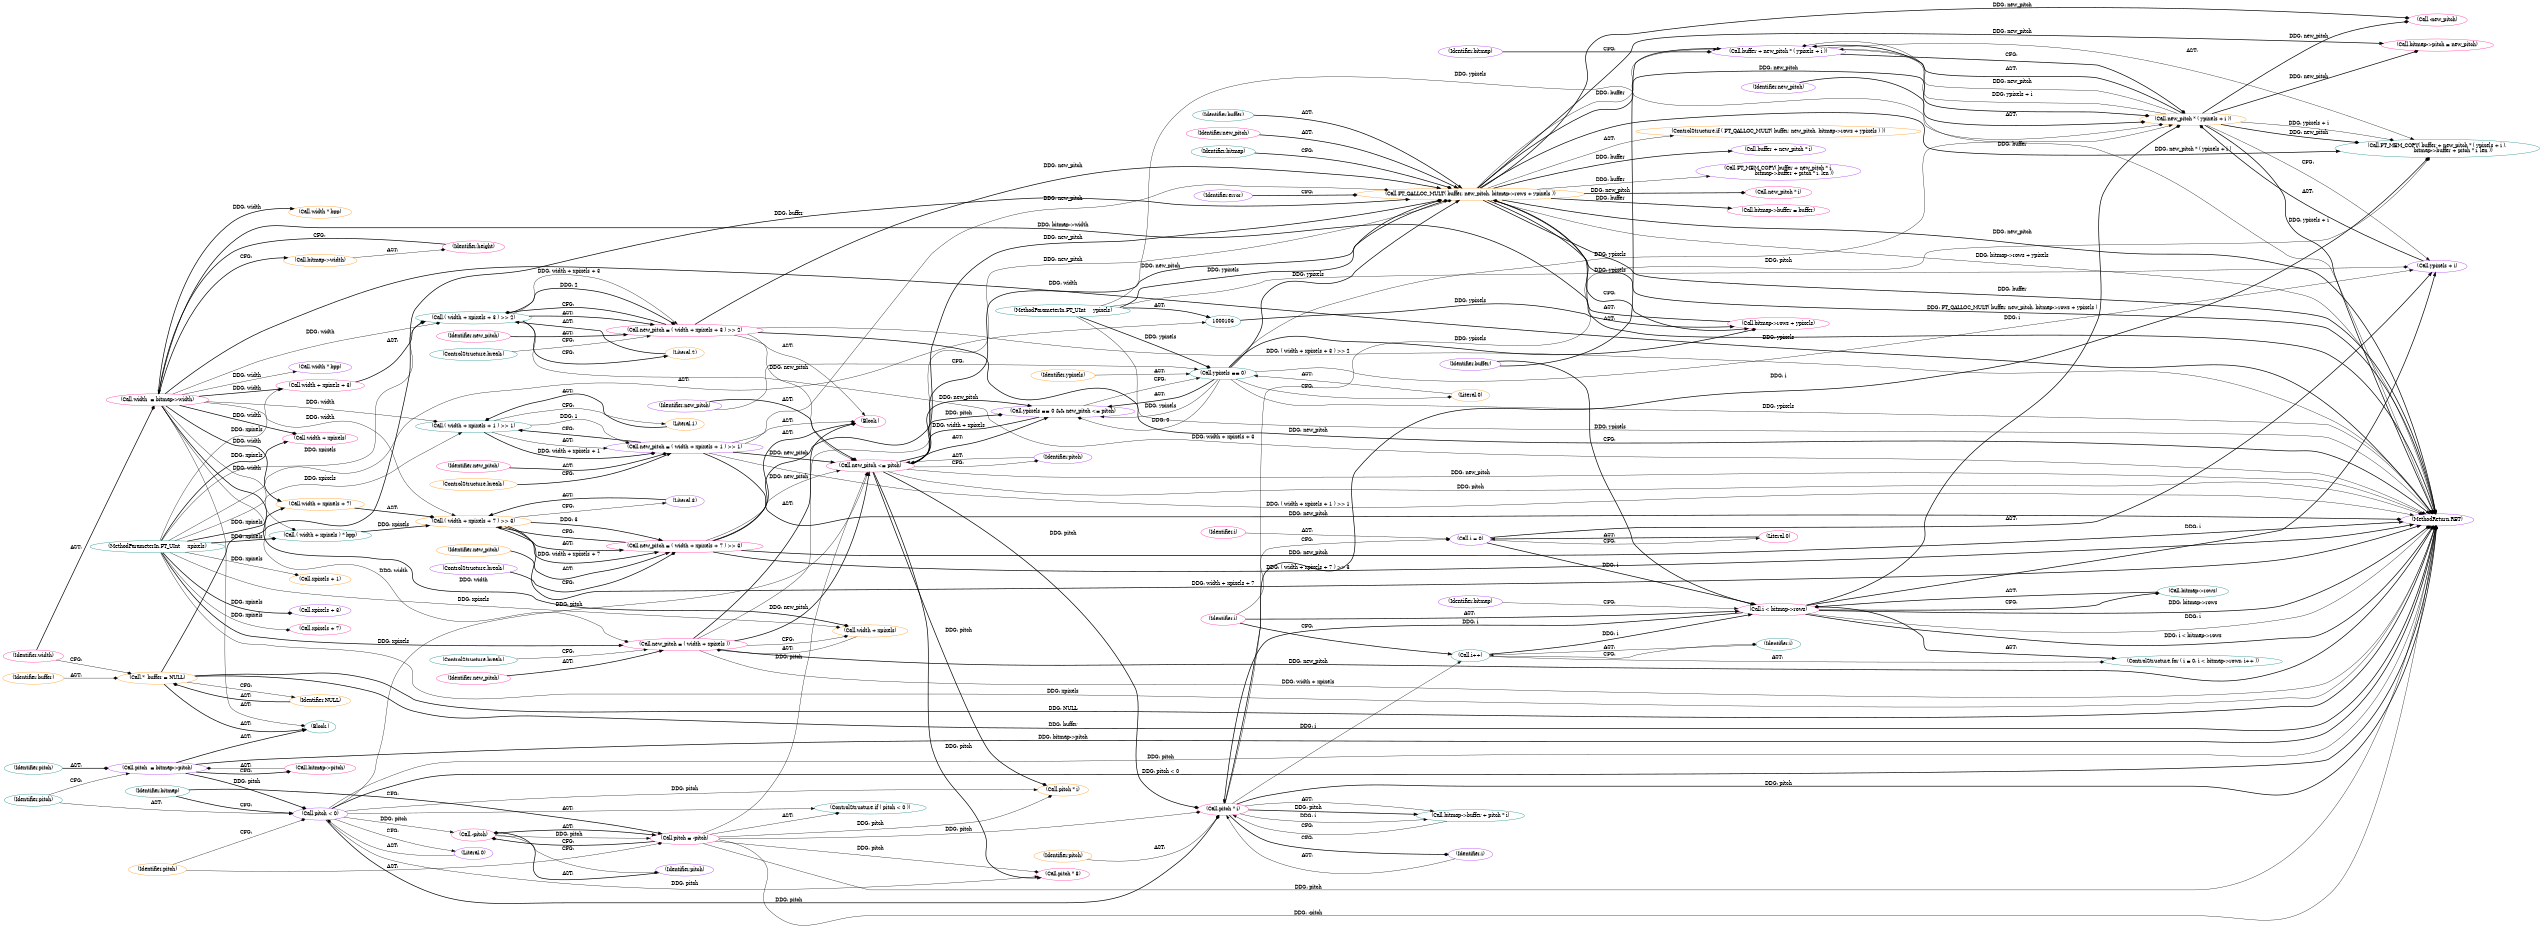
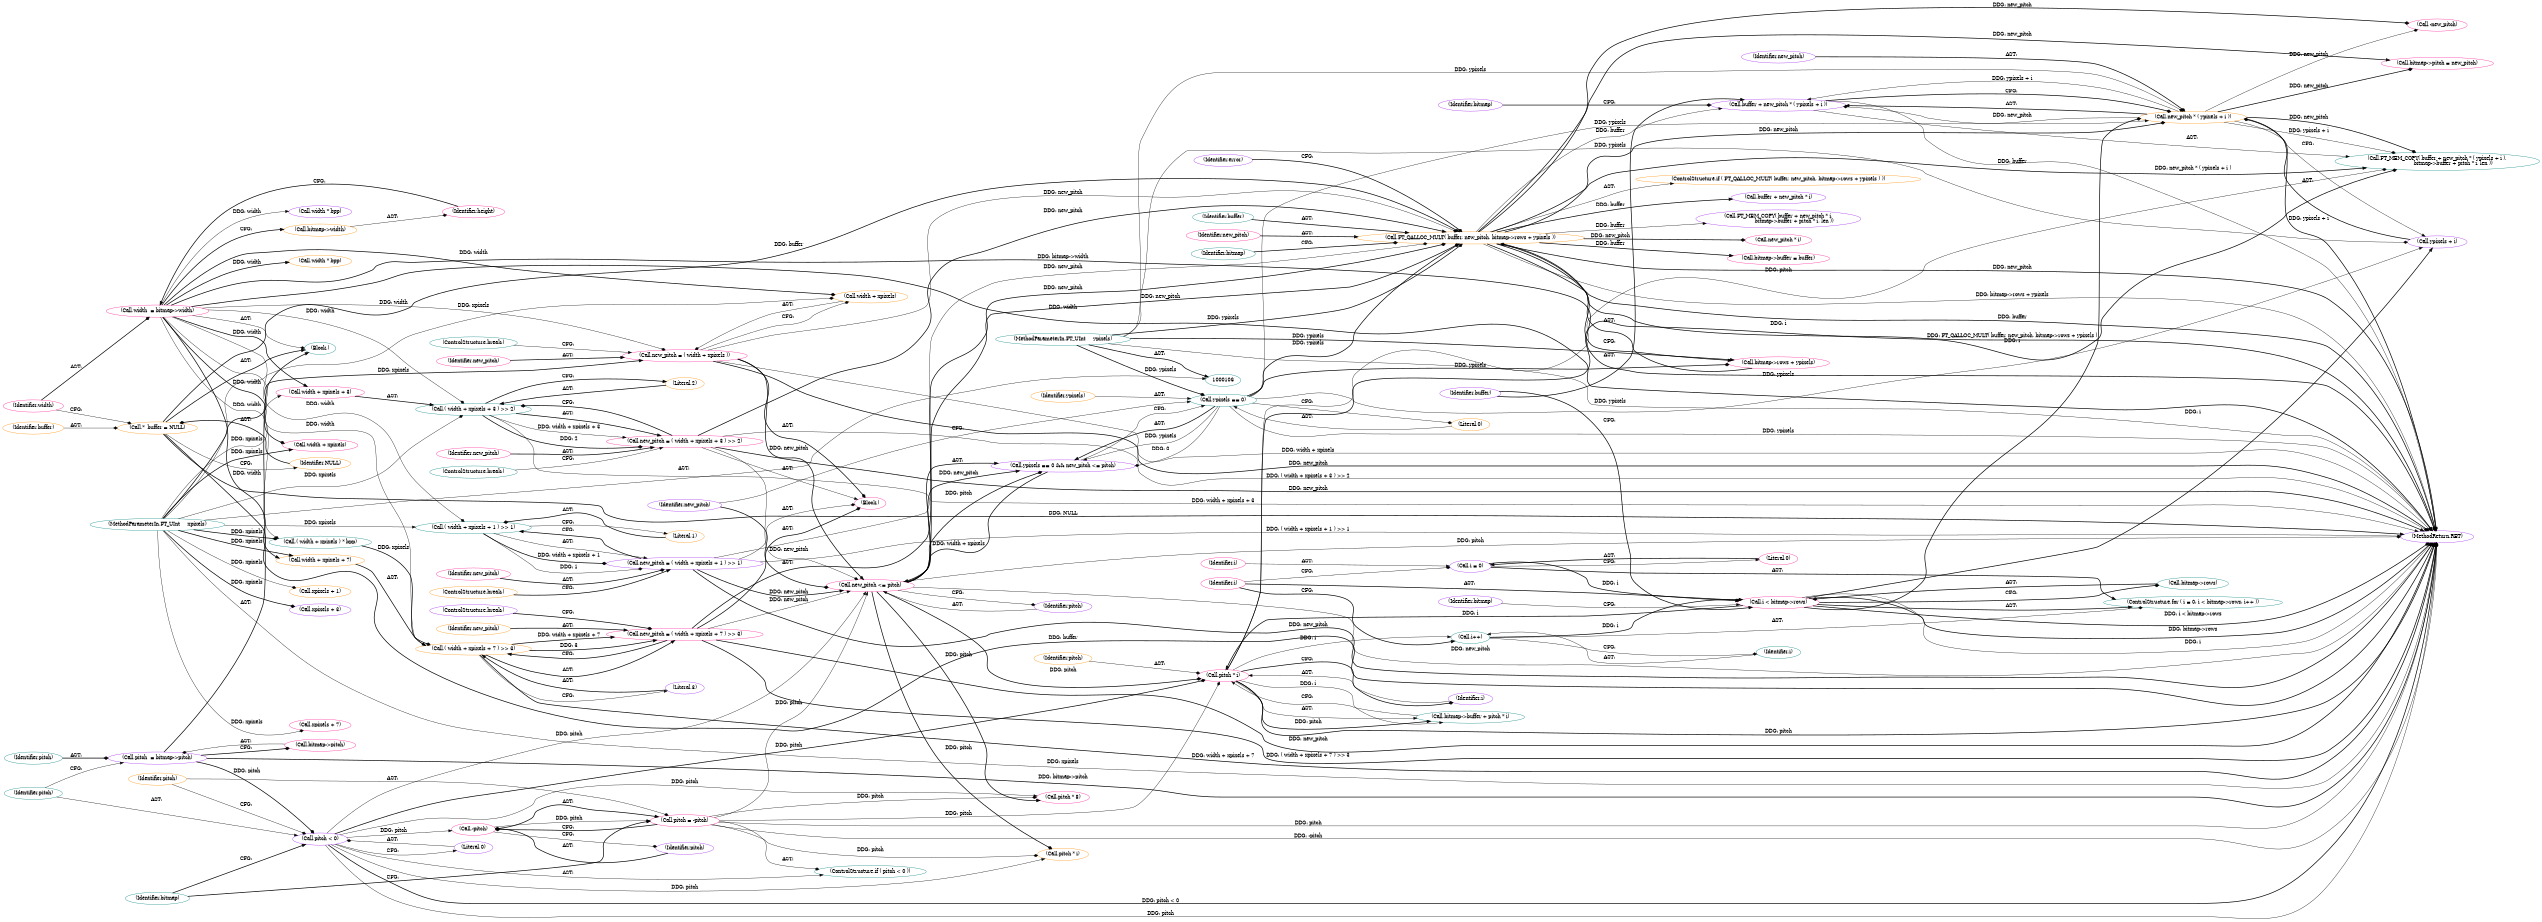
(2298, 54) -> (2307, 65)
(1486, 304) -> (1430, 343)
(2002, 526) -> (1807, 574)
